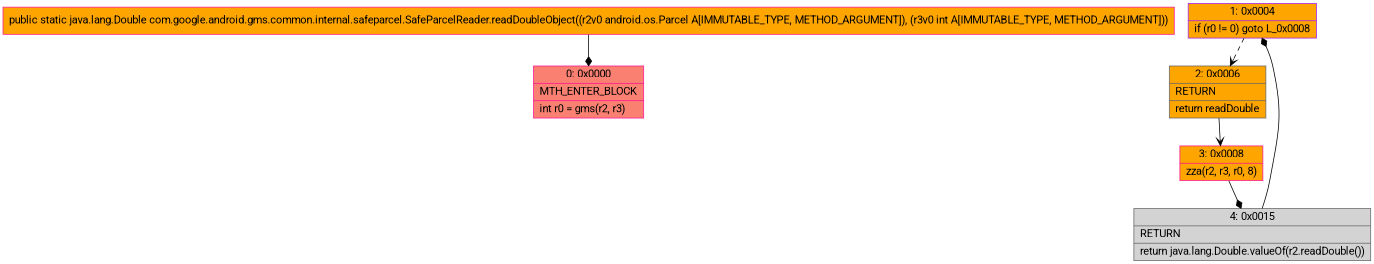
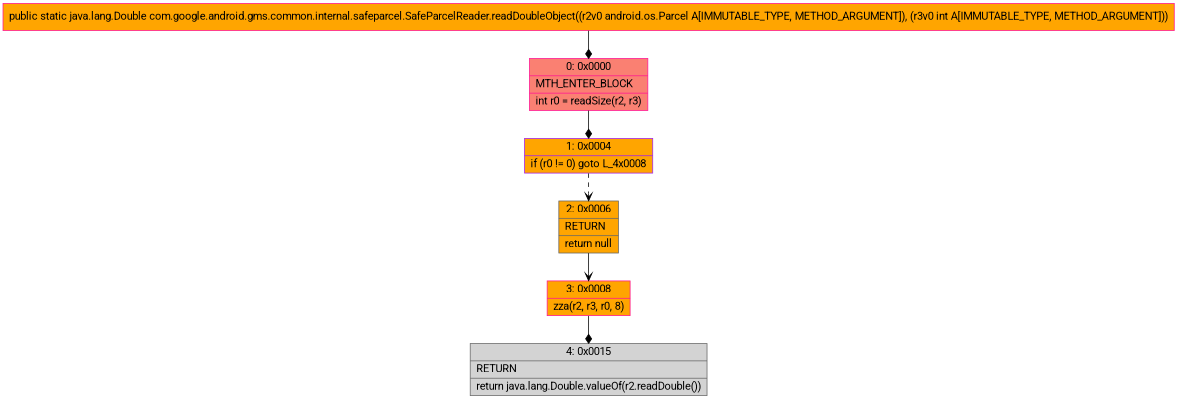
(1252, 29) -> (589, 164)
(583, 109) -> (589, 101)
(1218, 109) -> (589, 244)
(1278, 127) -> (589, 120)
